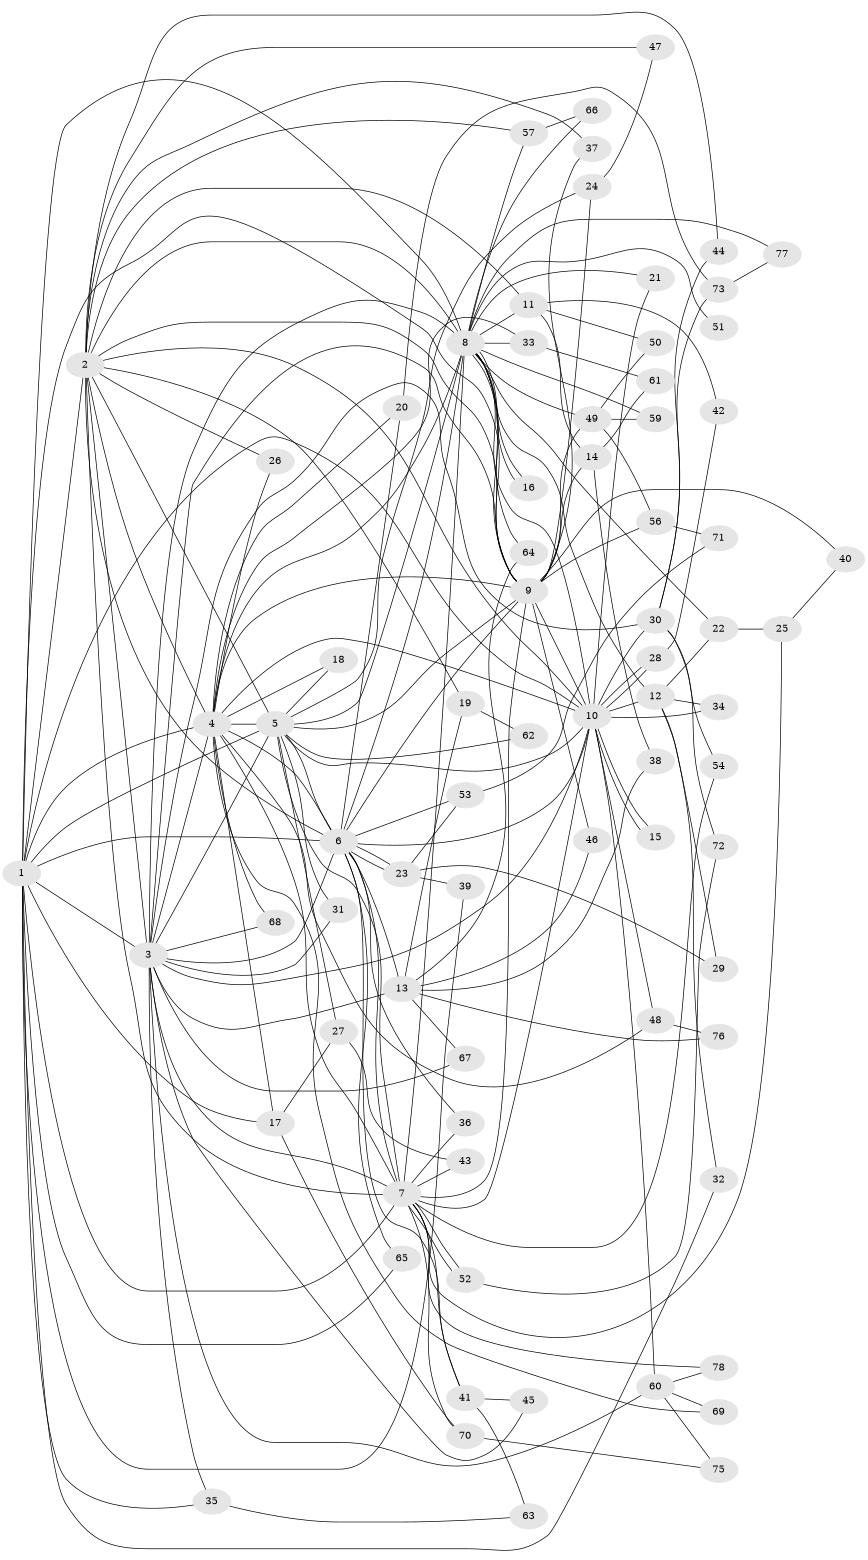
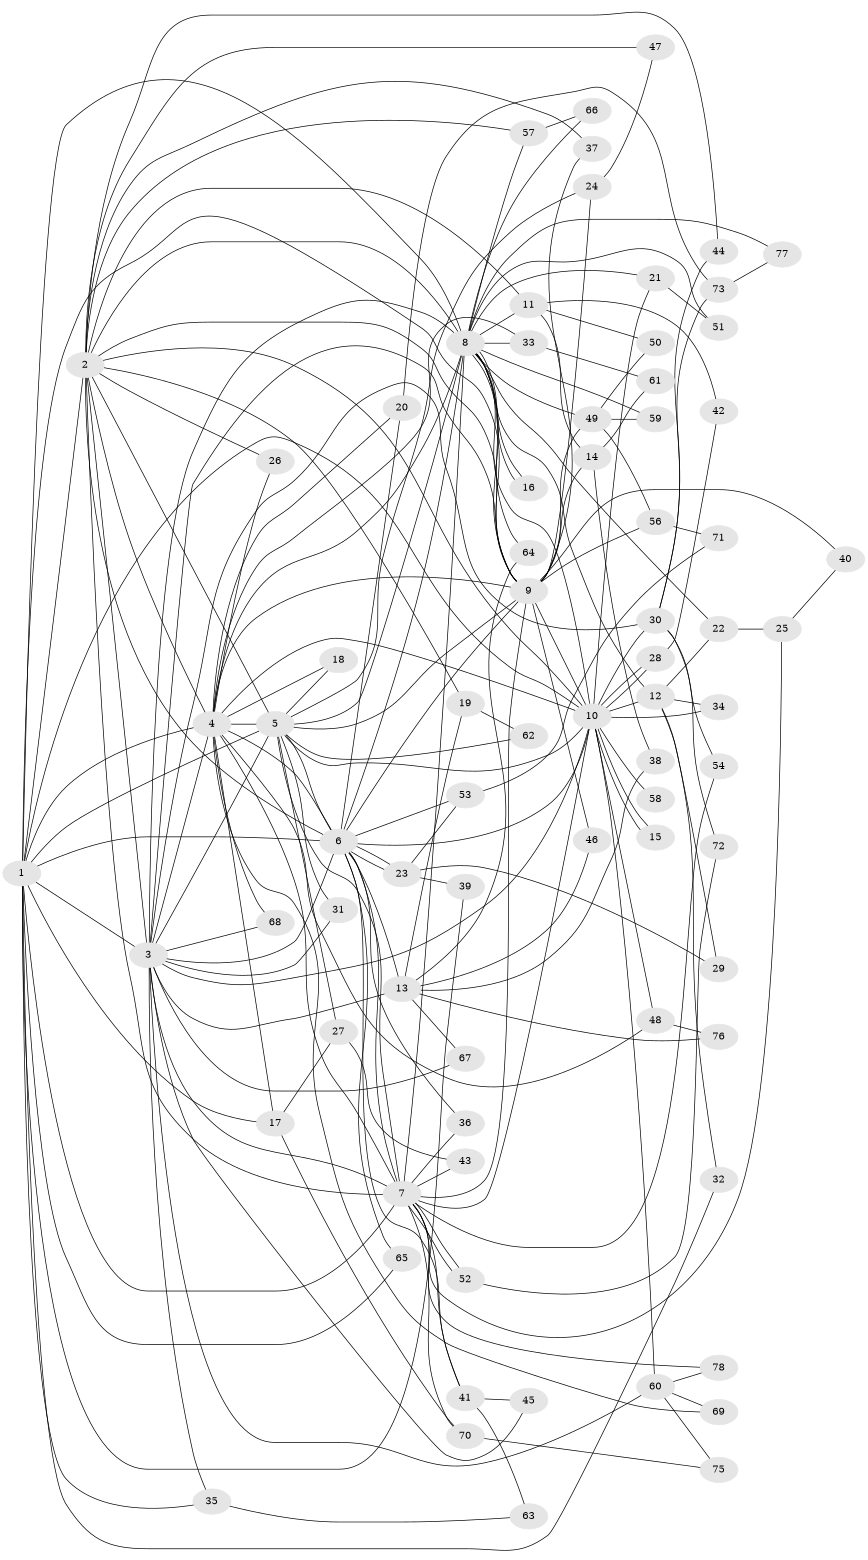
none -> (683, 300)
none -> (656, 800)
